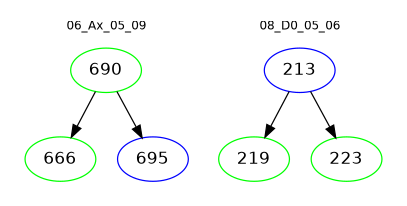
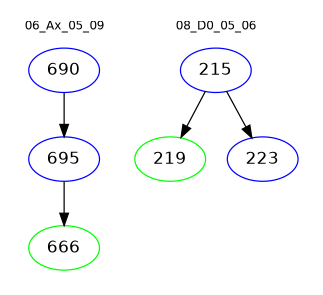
(106, 70) -> (64, 70)
(300, 70) -> (216, 70)
(86, 109) -> (64, 197)
(347, 159) -> (263, 159)
